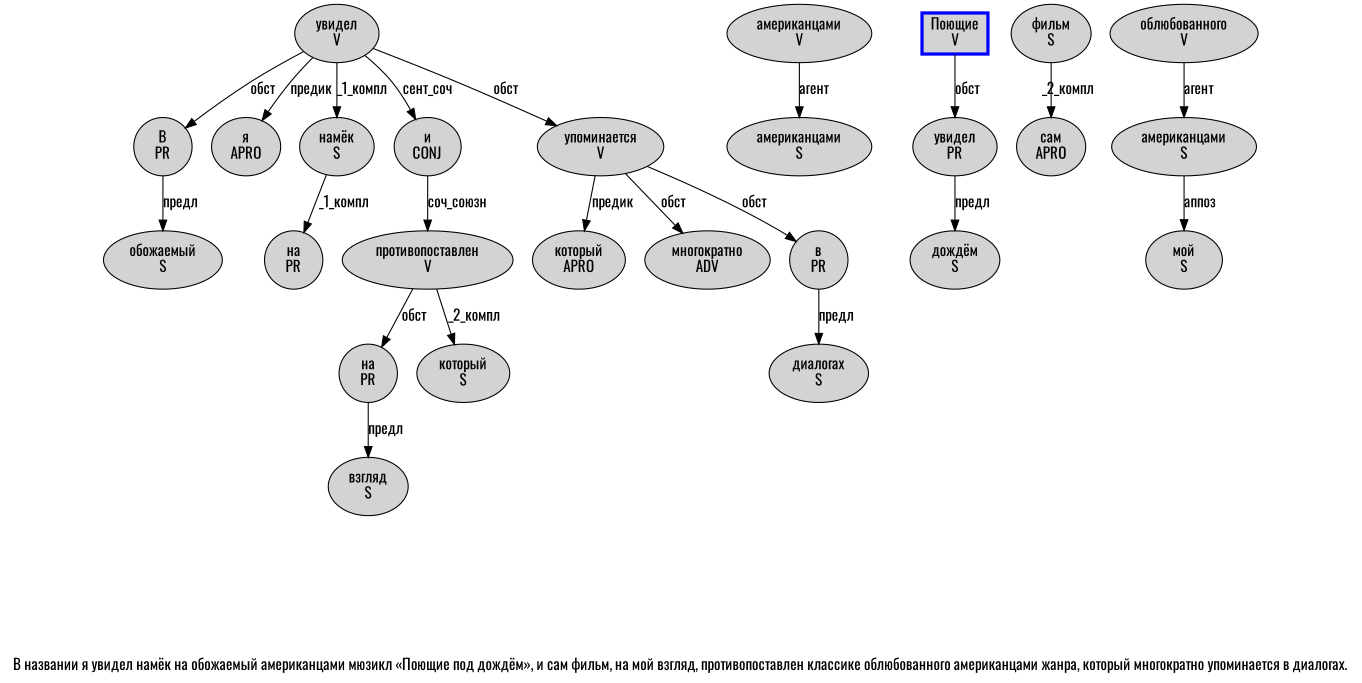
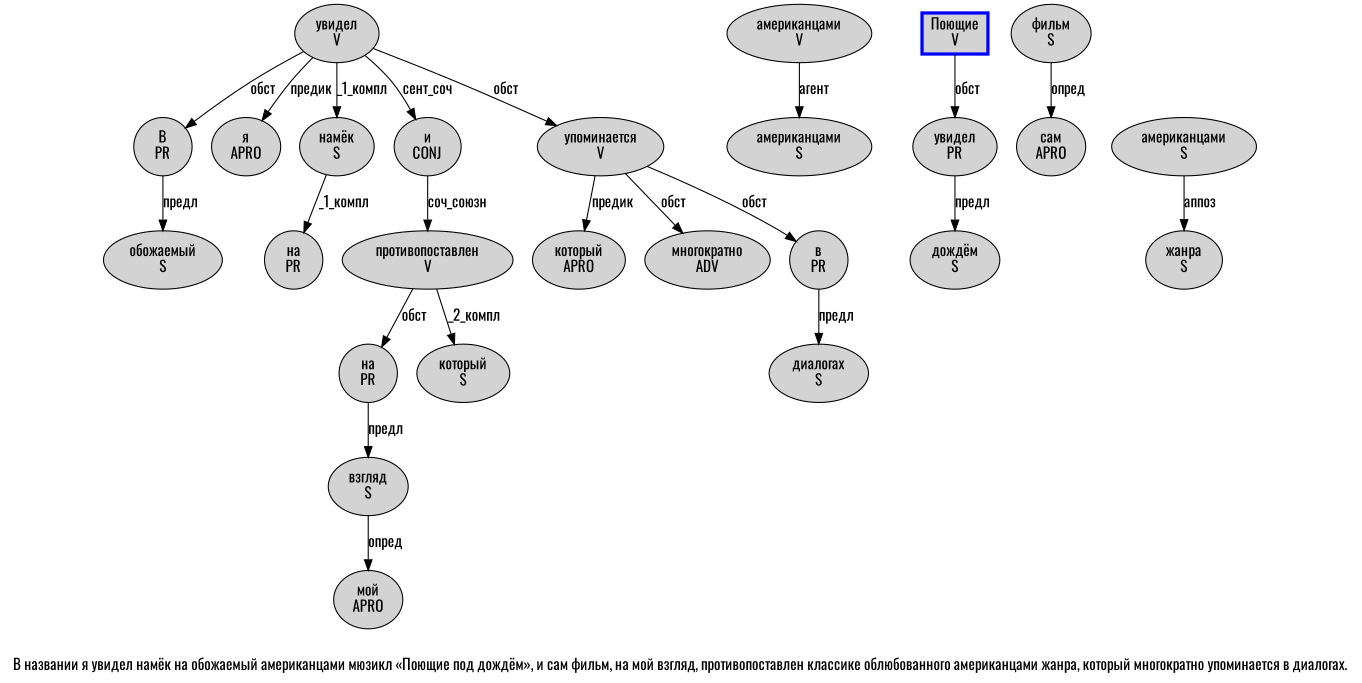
(1184, 33) -> none
(1068, 90) -> (1068, 90)
(1184, 260) -> (1184, 260)
none -> (368, 600)
